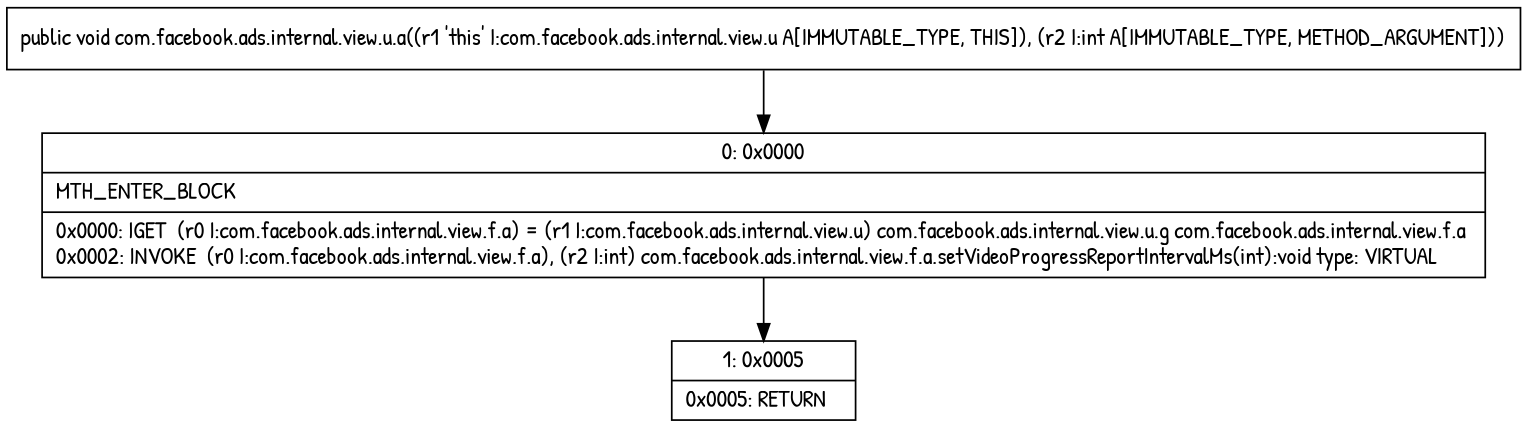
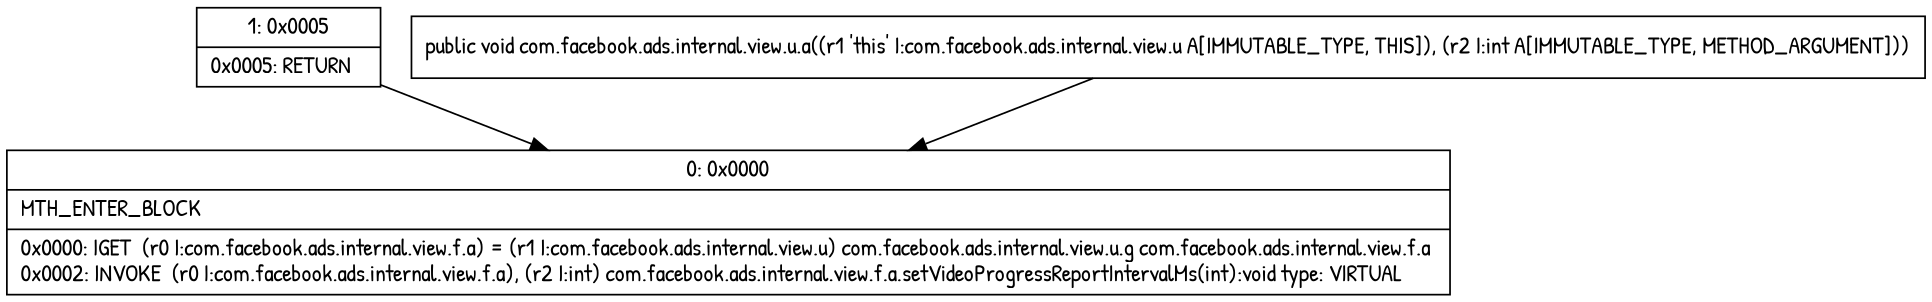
(764, 301) -> (456, 114)
